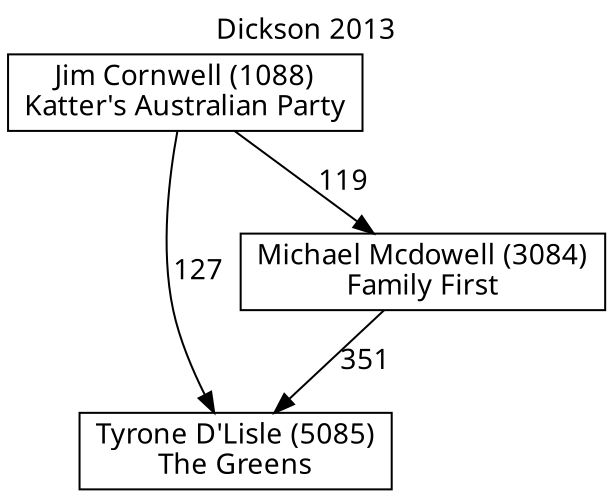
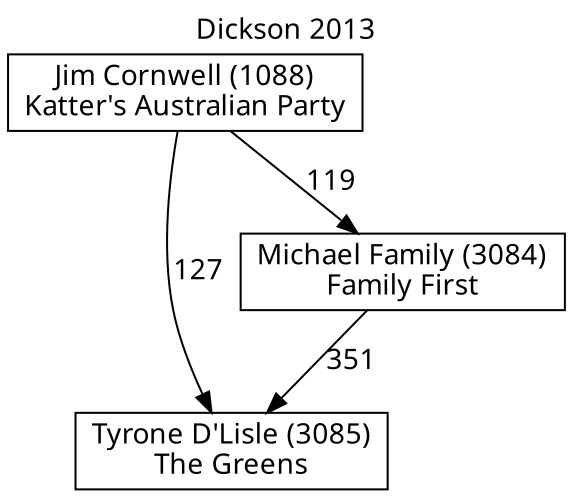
(423, 272) -> (403, 272)
(236, 451) -> (232, 451)
